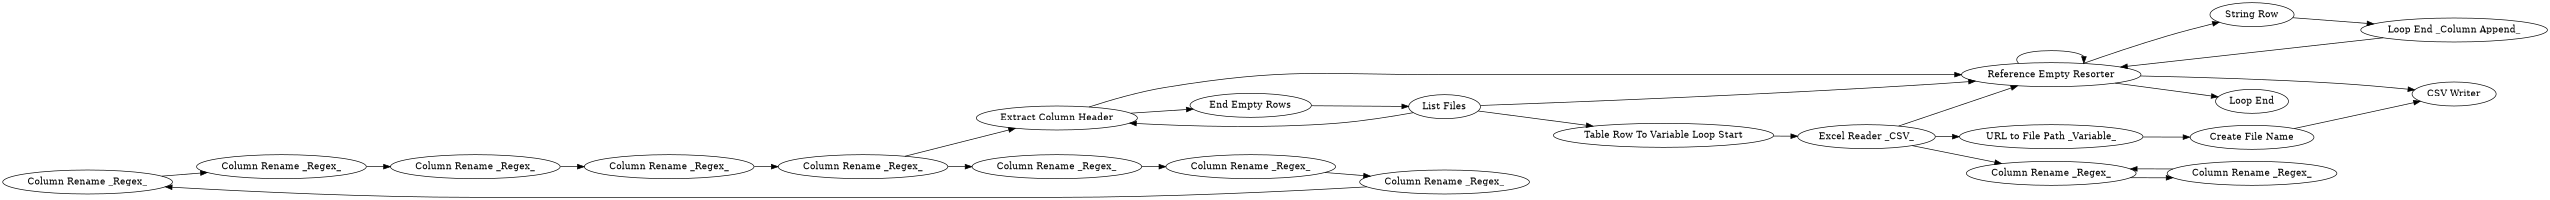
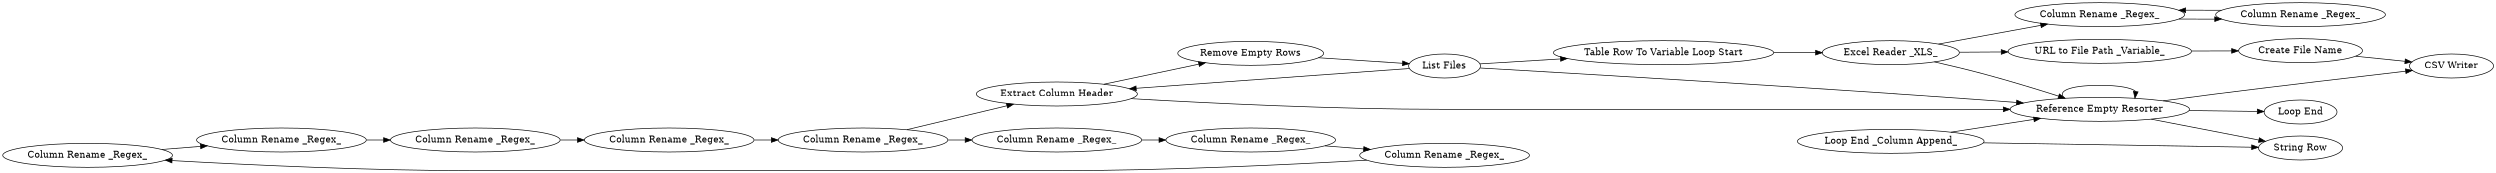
(2330, 21) -> (2117, 145)
(1251, 105) -> (1251, 53)
(1866, 137) -> (1891, 53)
